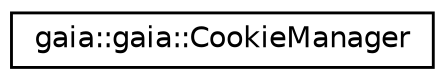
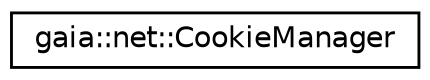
(222, 40) -> (215, 40)
